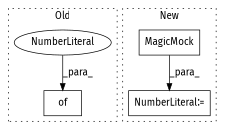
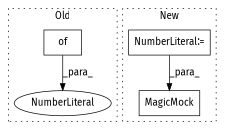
(63, 69) -> (63, 69)
(169, 69) -> (169, 69)
